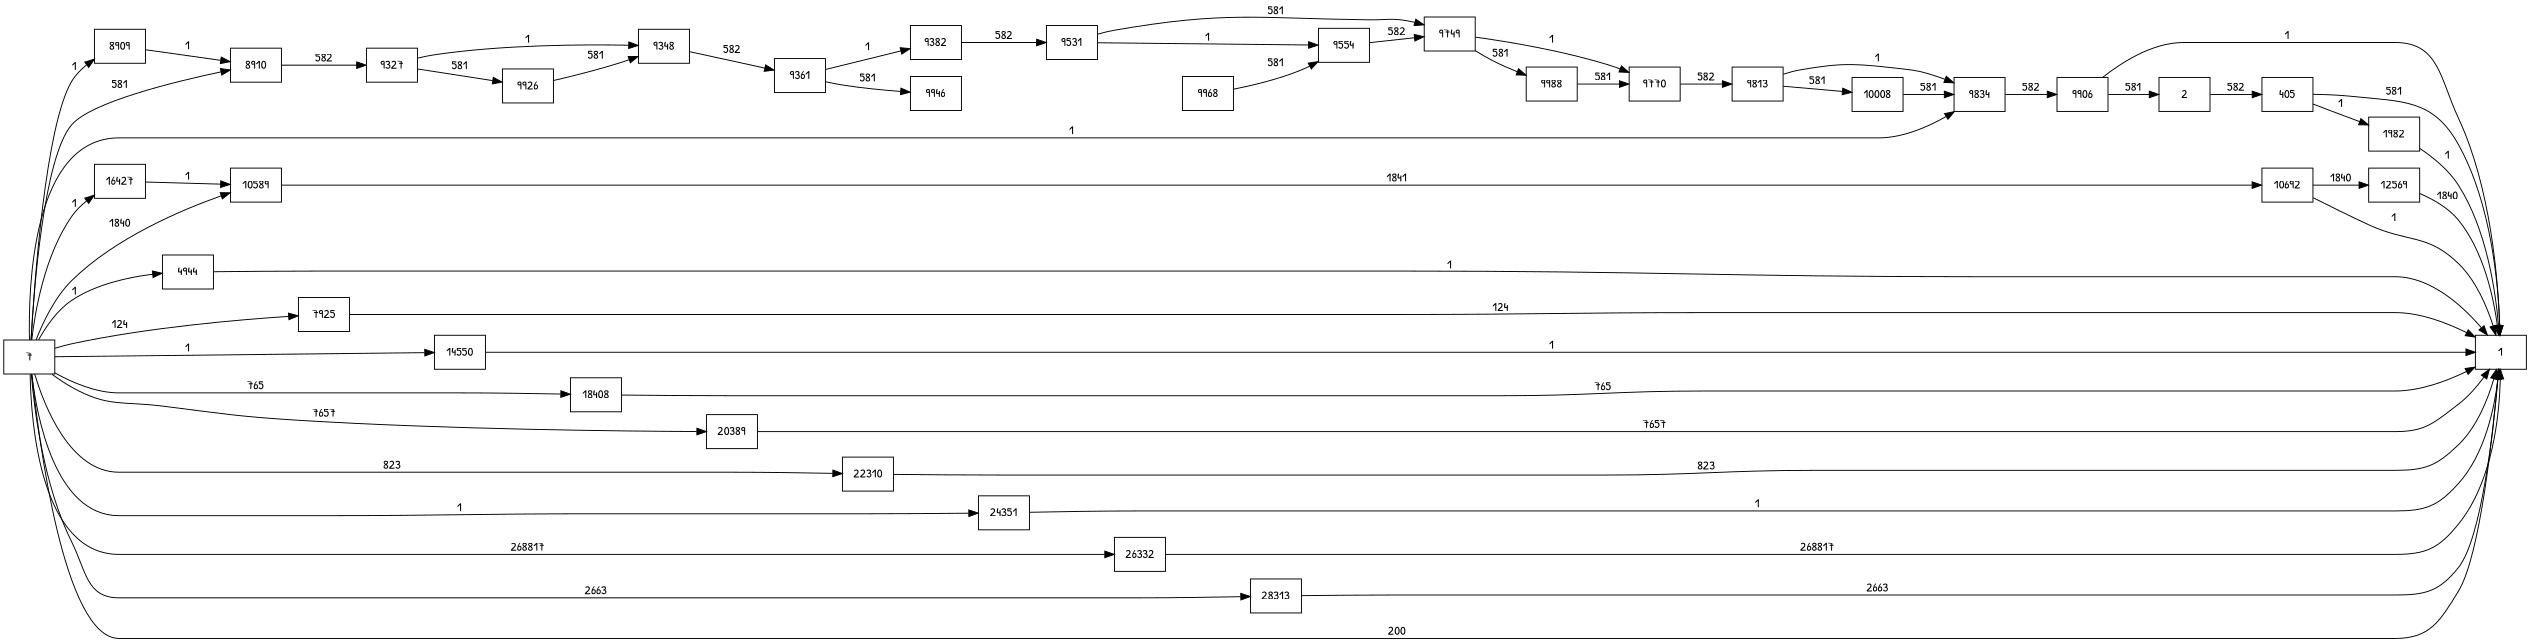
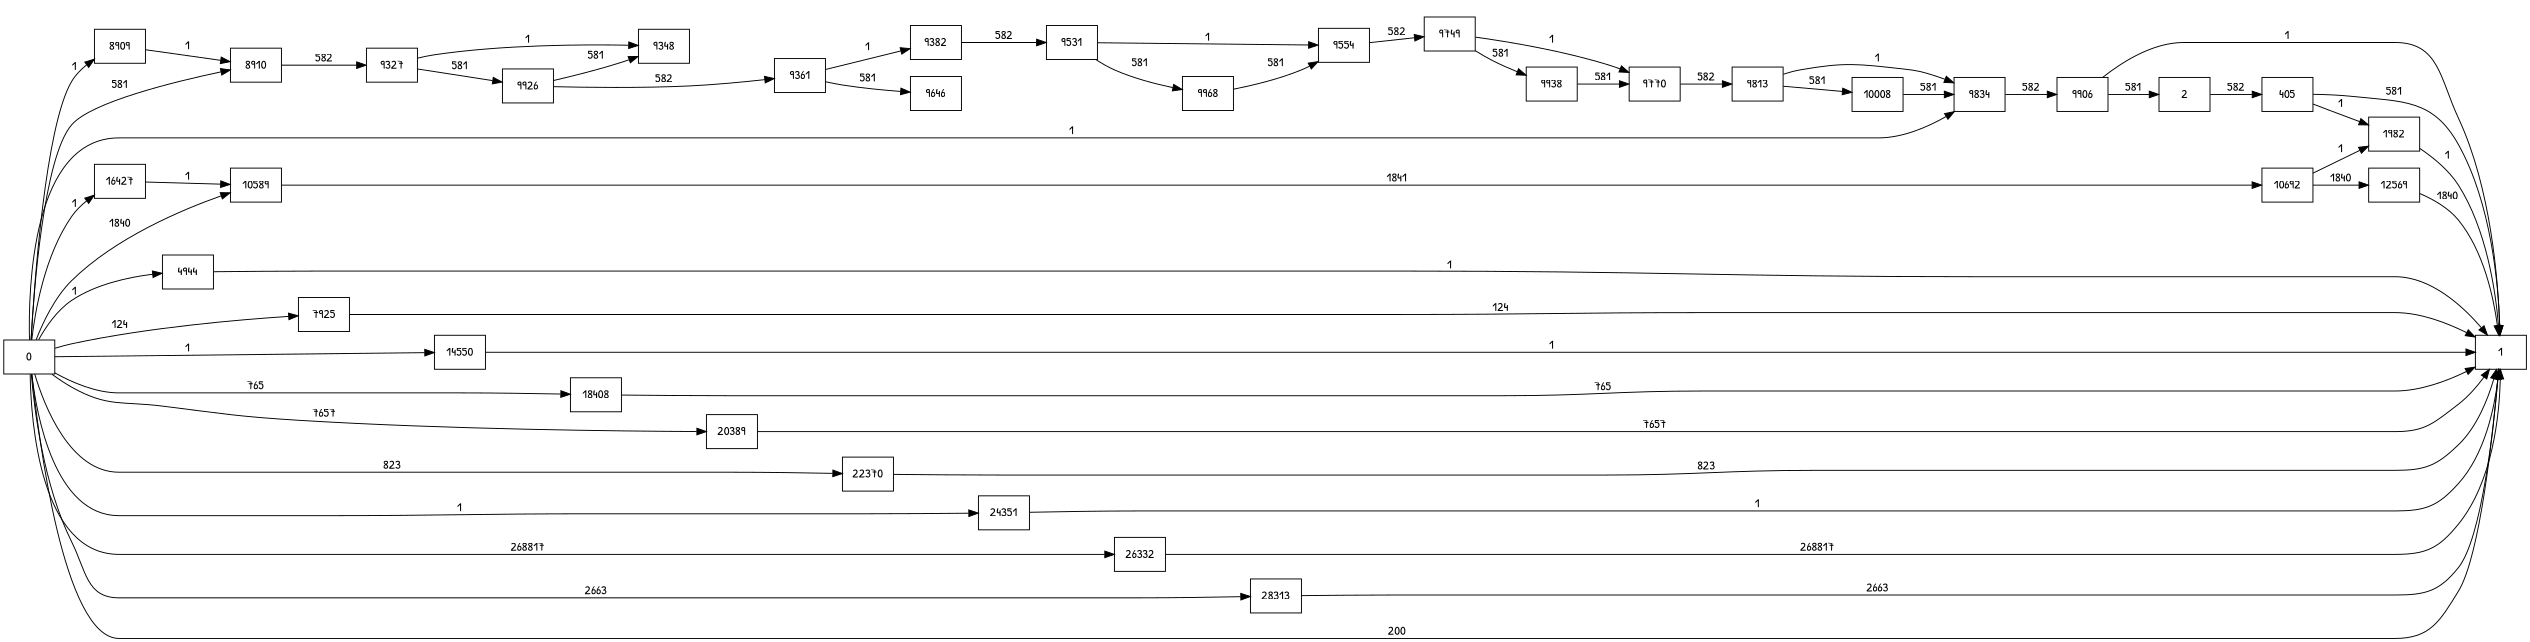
(1256, 17) -> (1133, 77)
(727, 60) -> (659, 87)
(1552, 84) -> (1552, 84)
(936, 94) -> (936, 94)
(2421, 241) -> (2336, 162)
(29, 357) -> (29, 357)
(868, 474) -> (868, 474)
